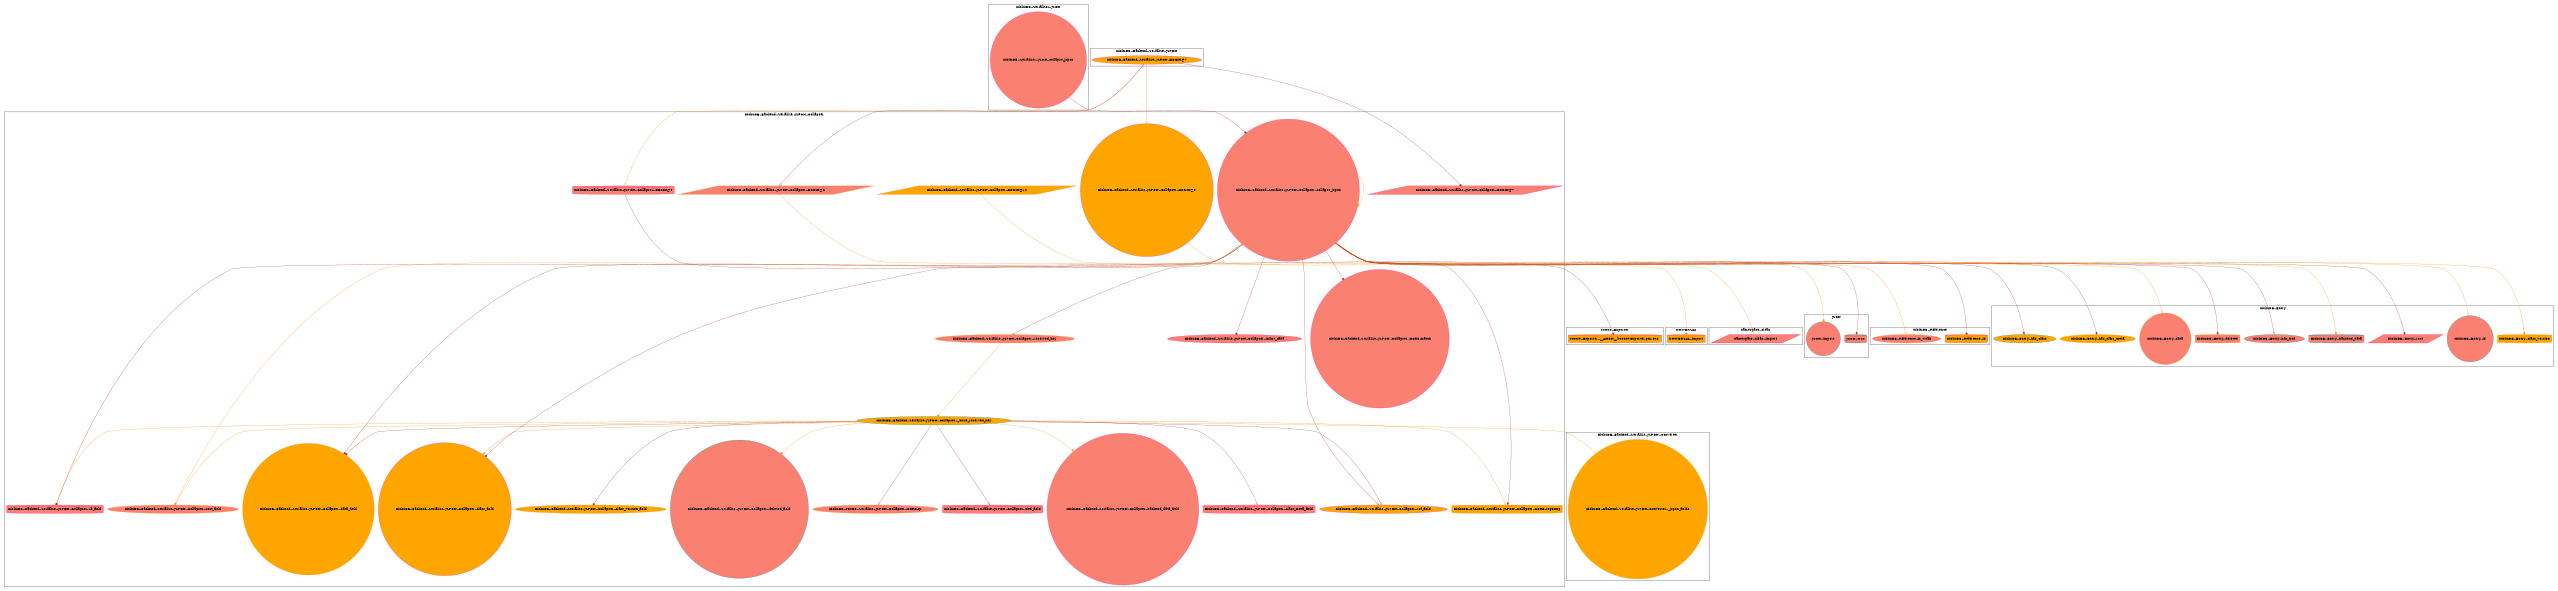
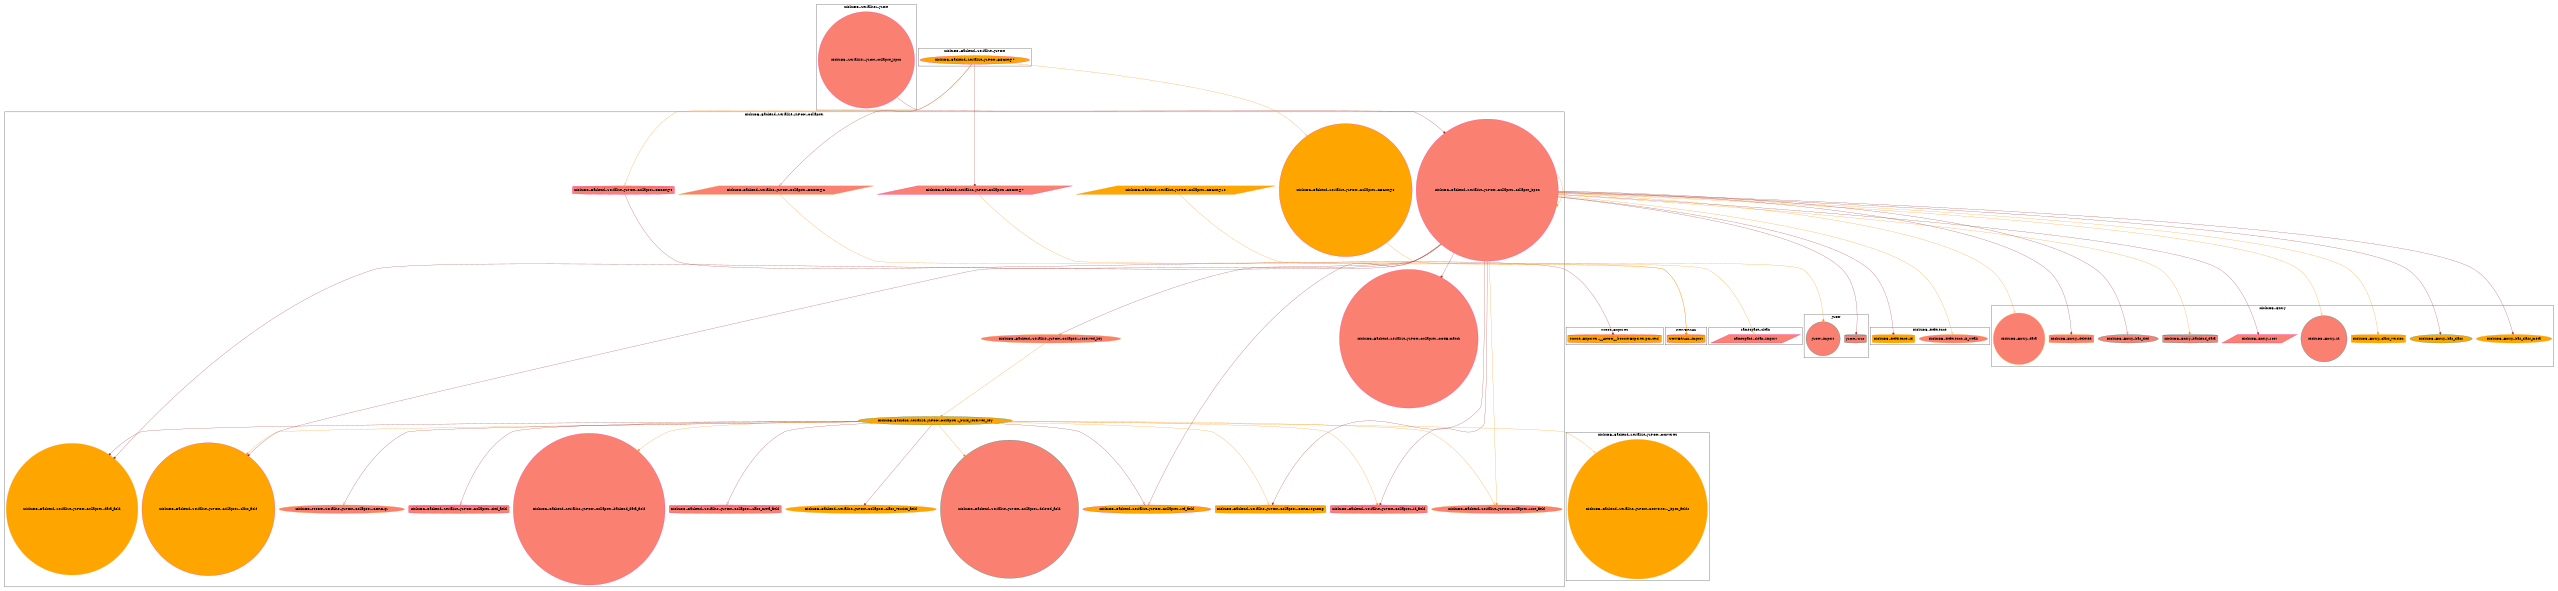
none -> (1345, 263)
(1235, 339) -> none
(1967, 339) -> (1894, 339)
